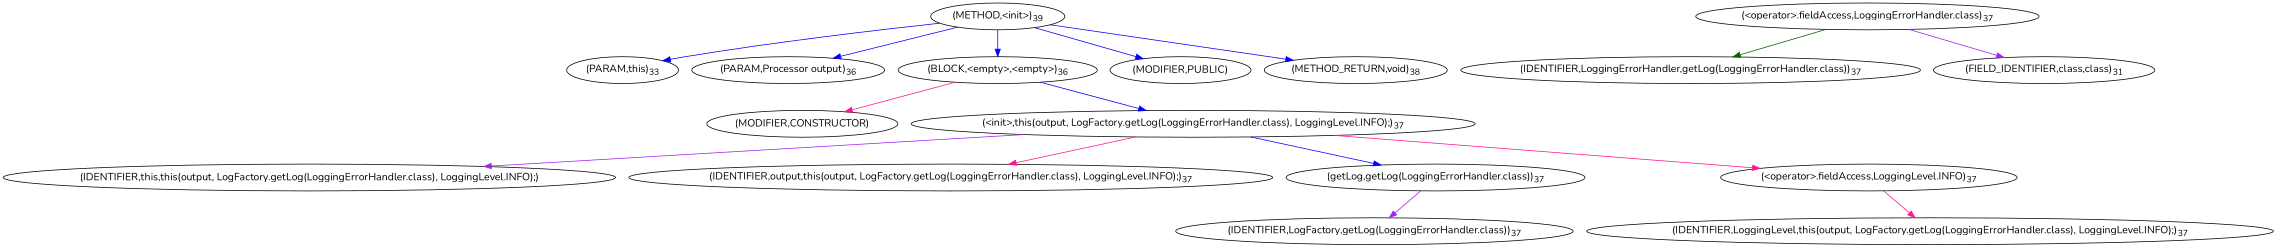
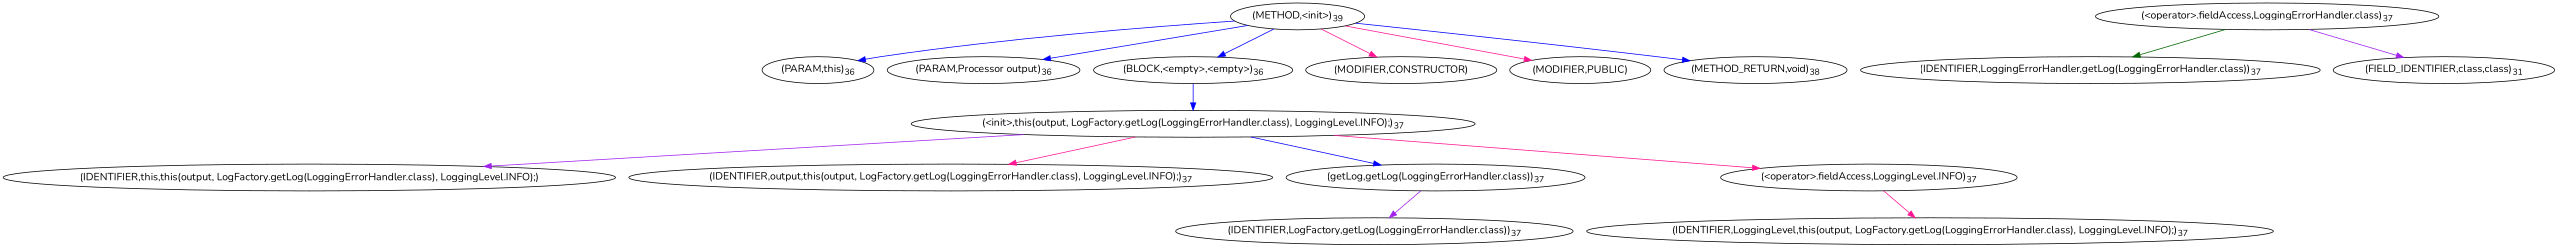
(1085, 42) -> (1435, 42)
(654, 69) -> (850, 69)
(904, 96) -> (1346, 41)
